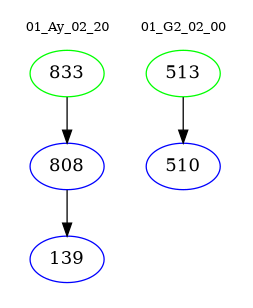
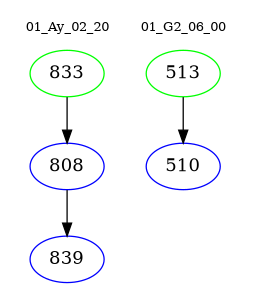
(184, 28) -> (184, 28)
(67, 259) -> (67, 259)
